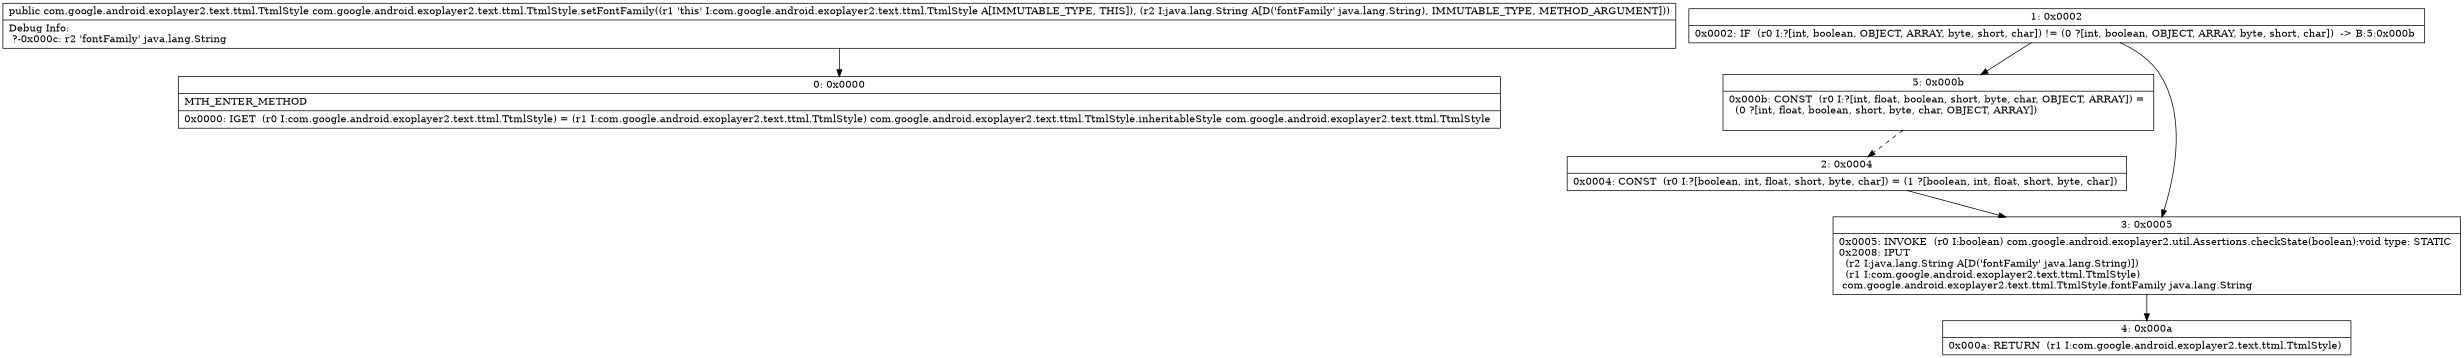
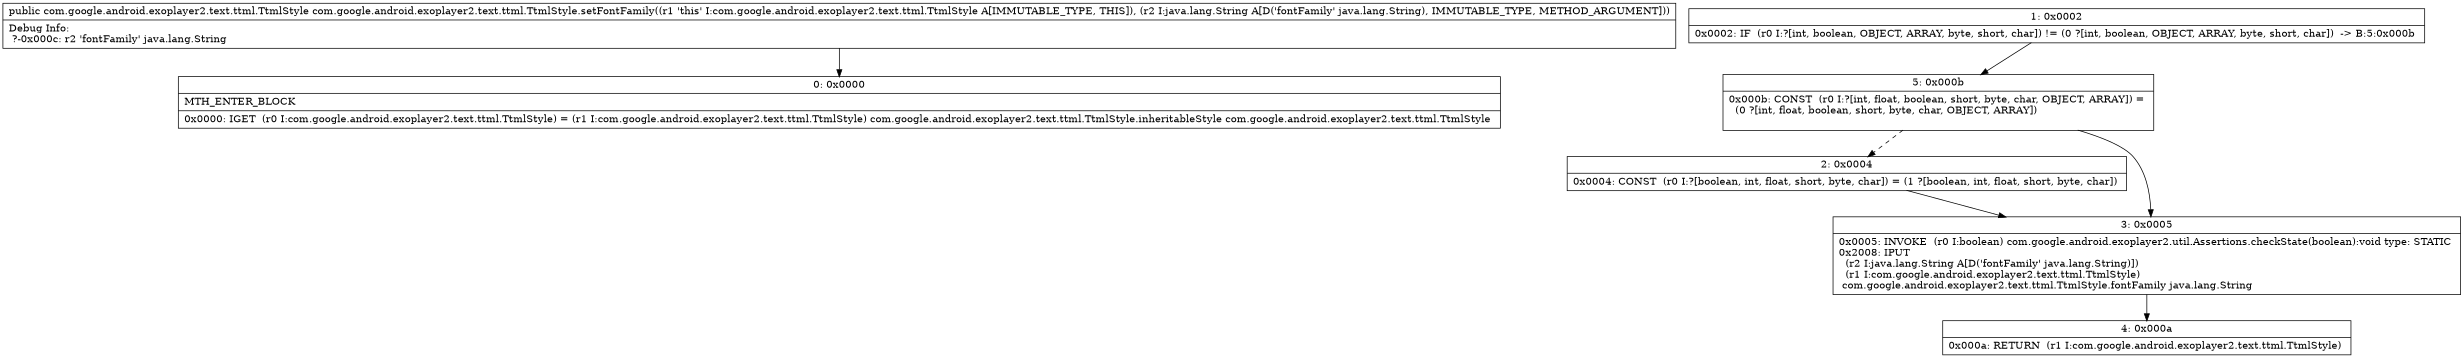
(246, 102) -> (240, 102)
(2174, 116) -> (2131, 155)
